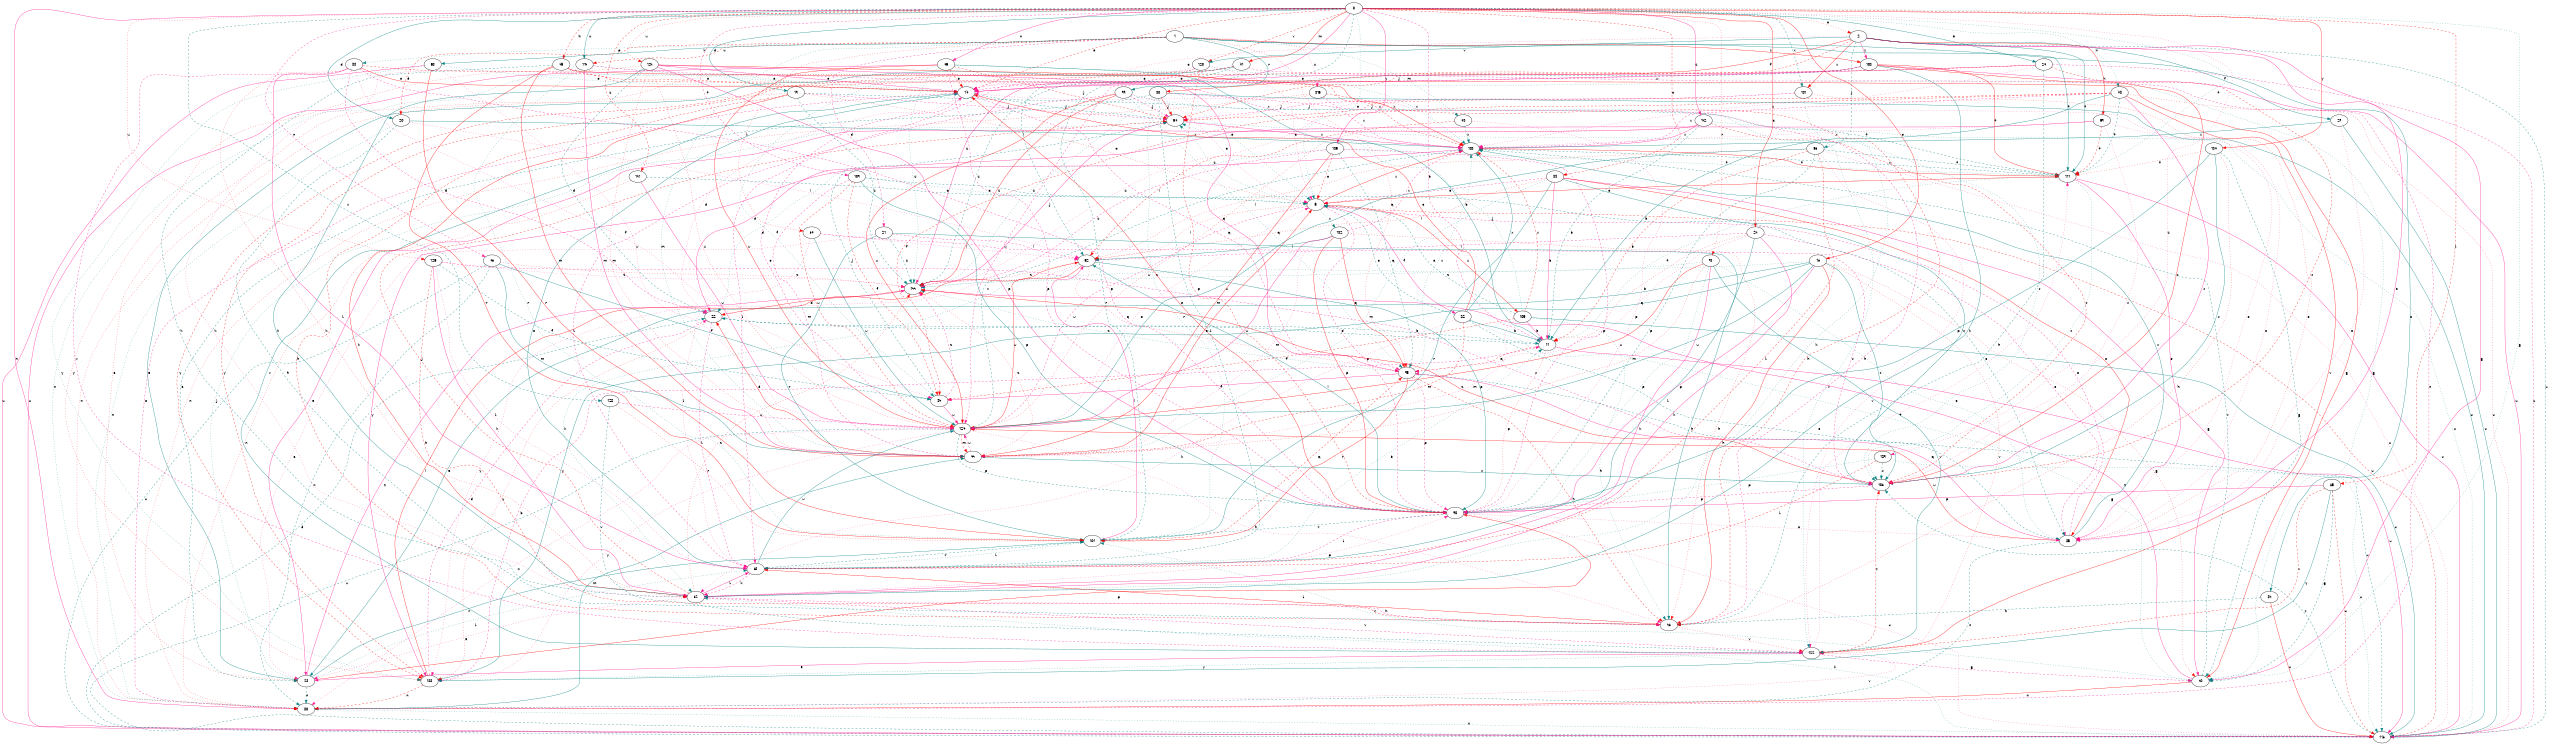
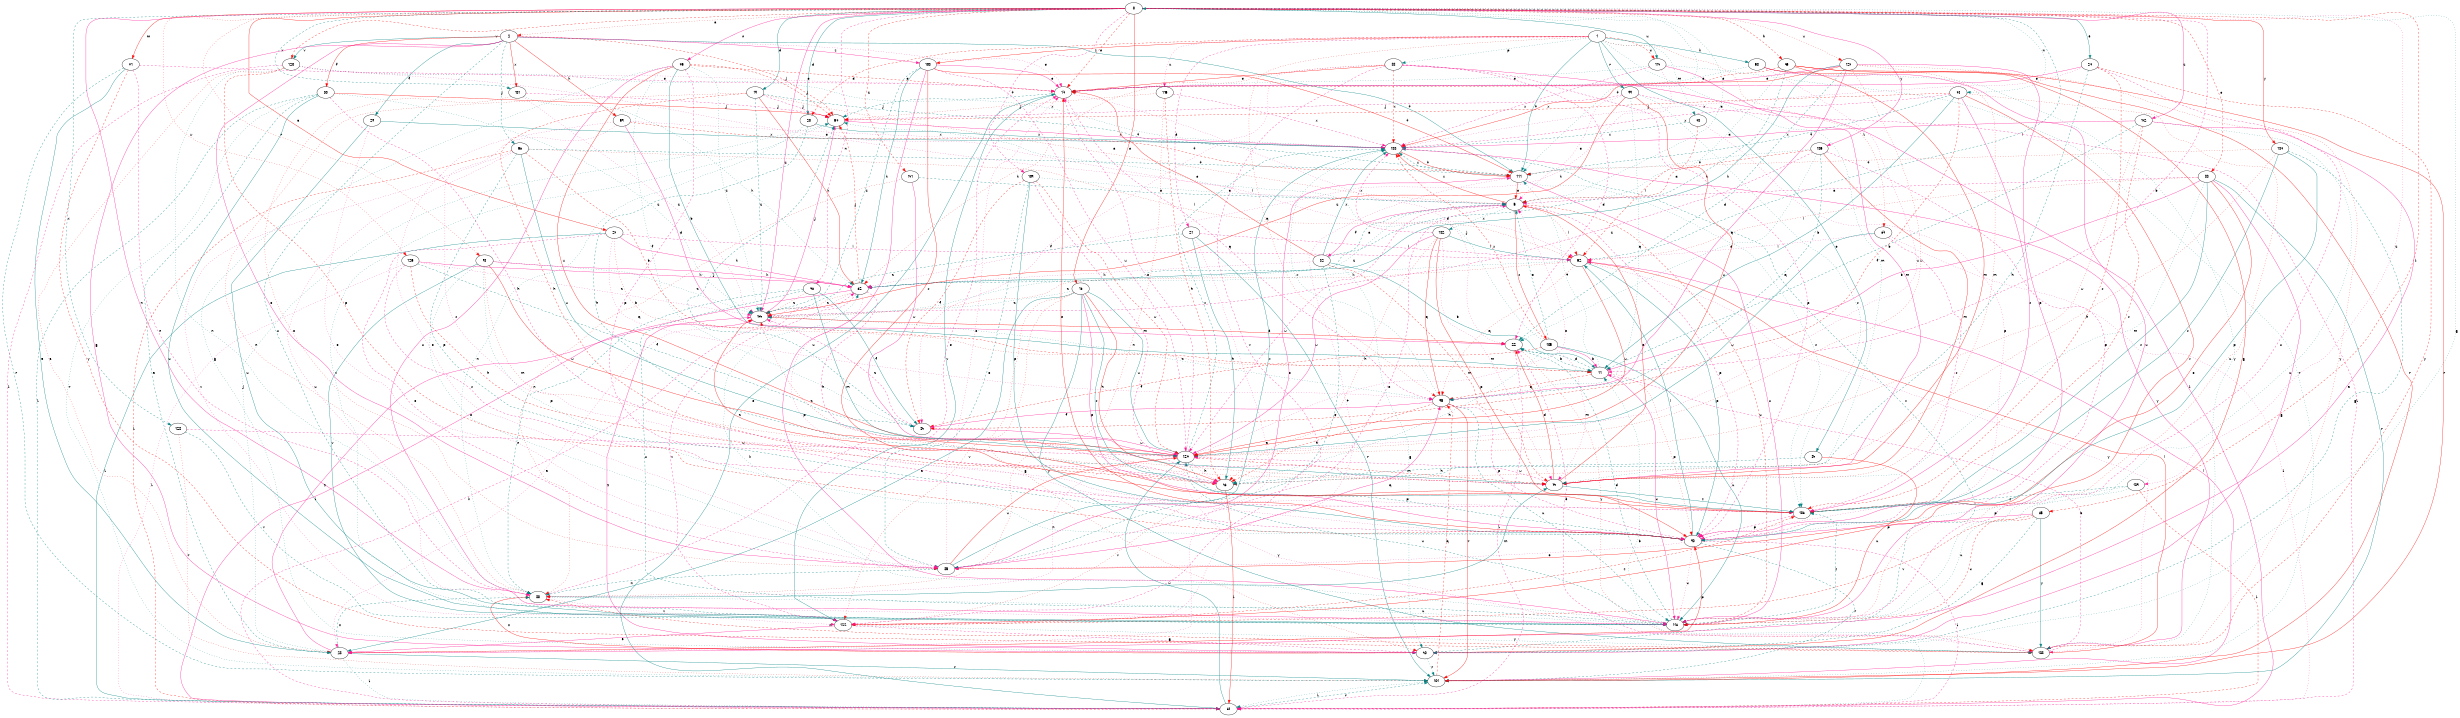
(1657, 78) -> (2037, 78)
(1318, 92) -> (1165, 92)
(1032, 95) -> (2027, 26)
(1235, 180) -> (1033, 284)
